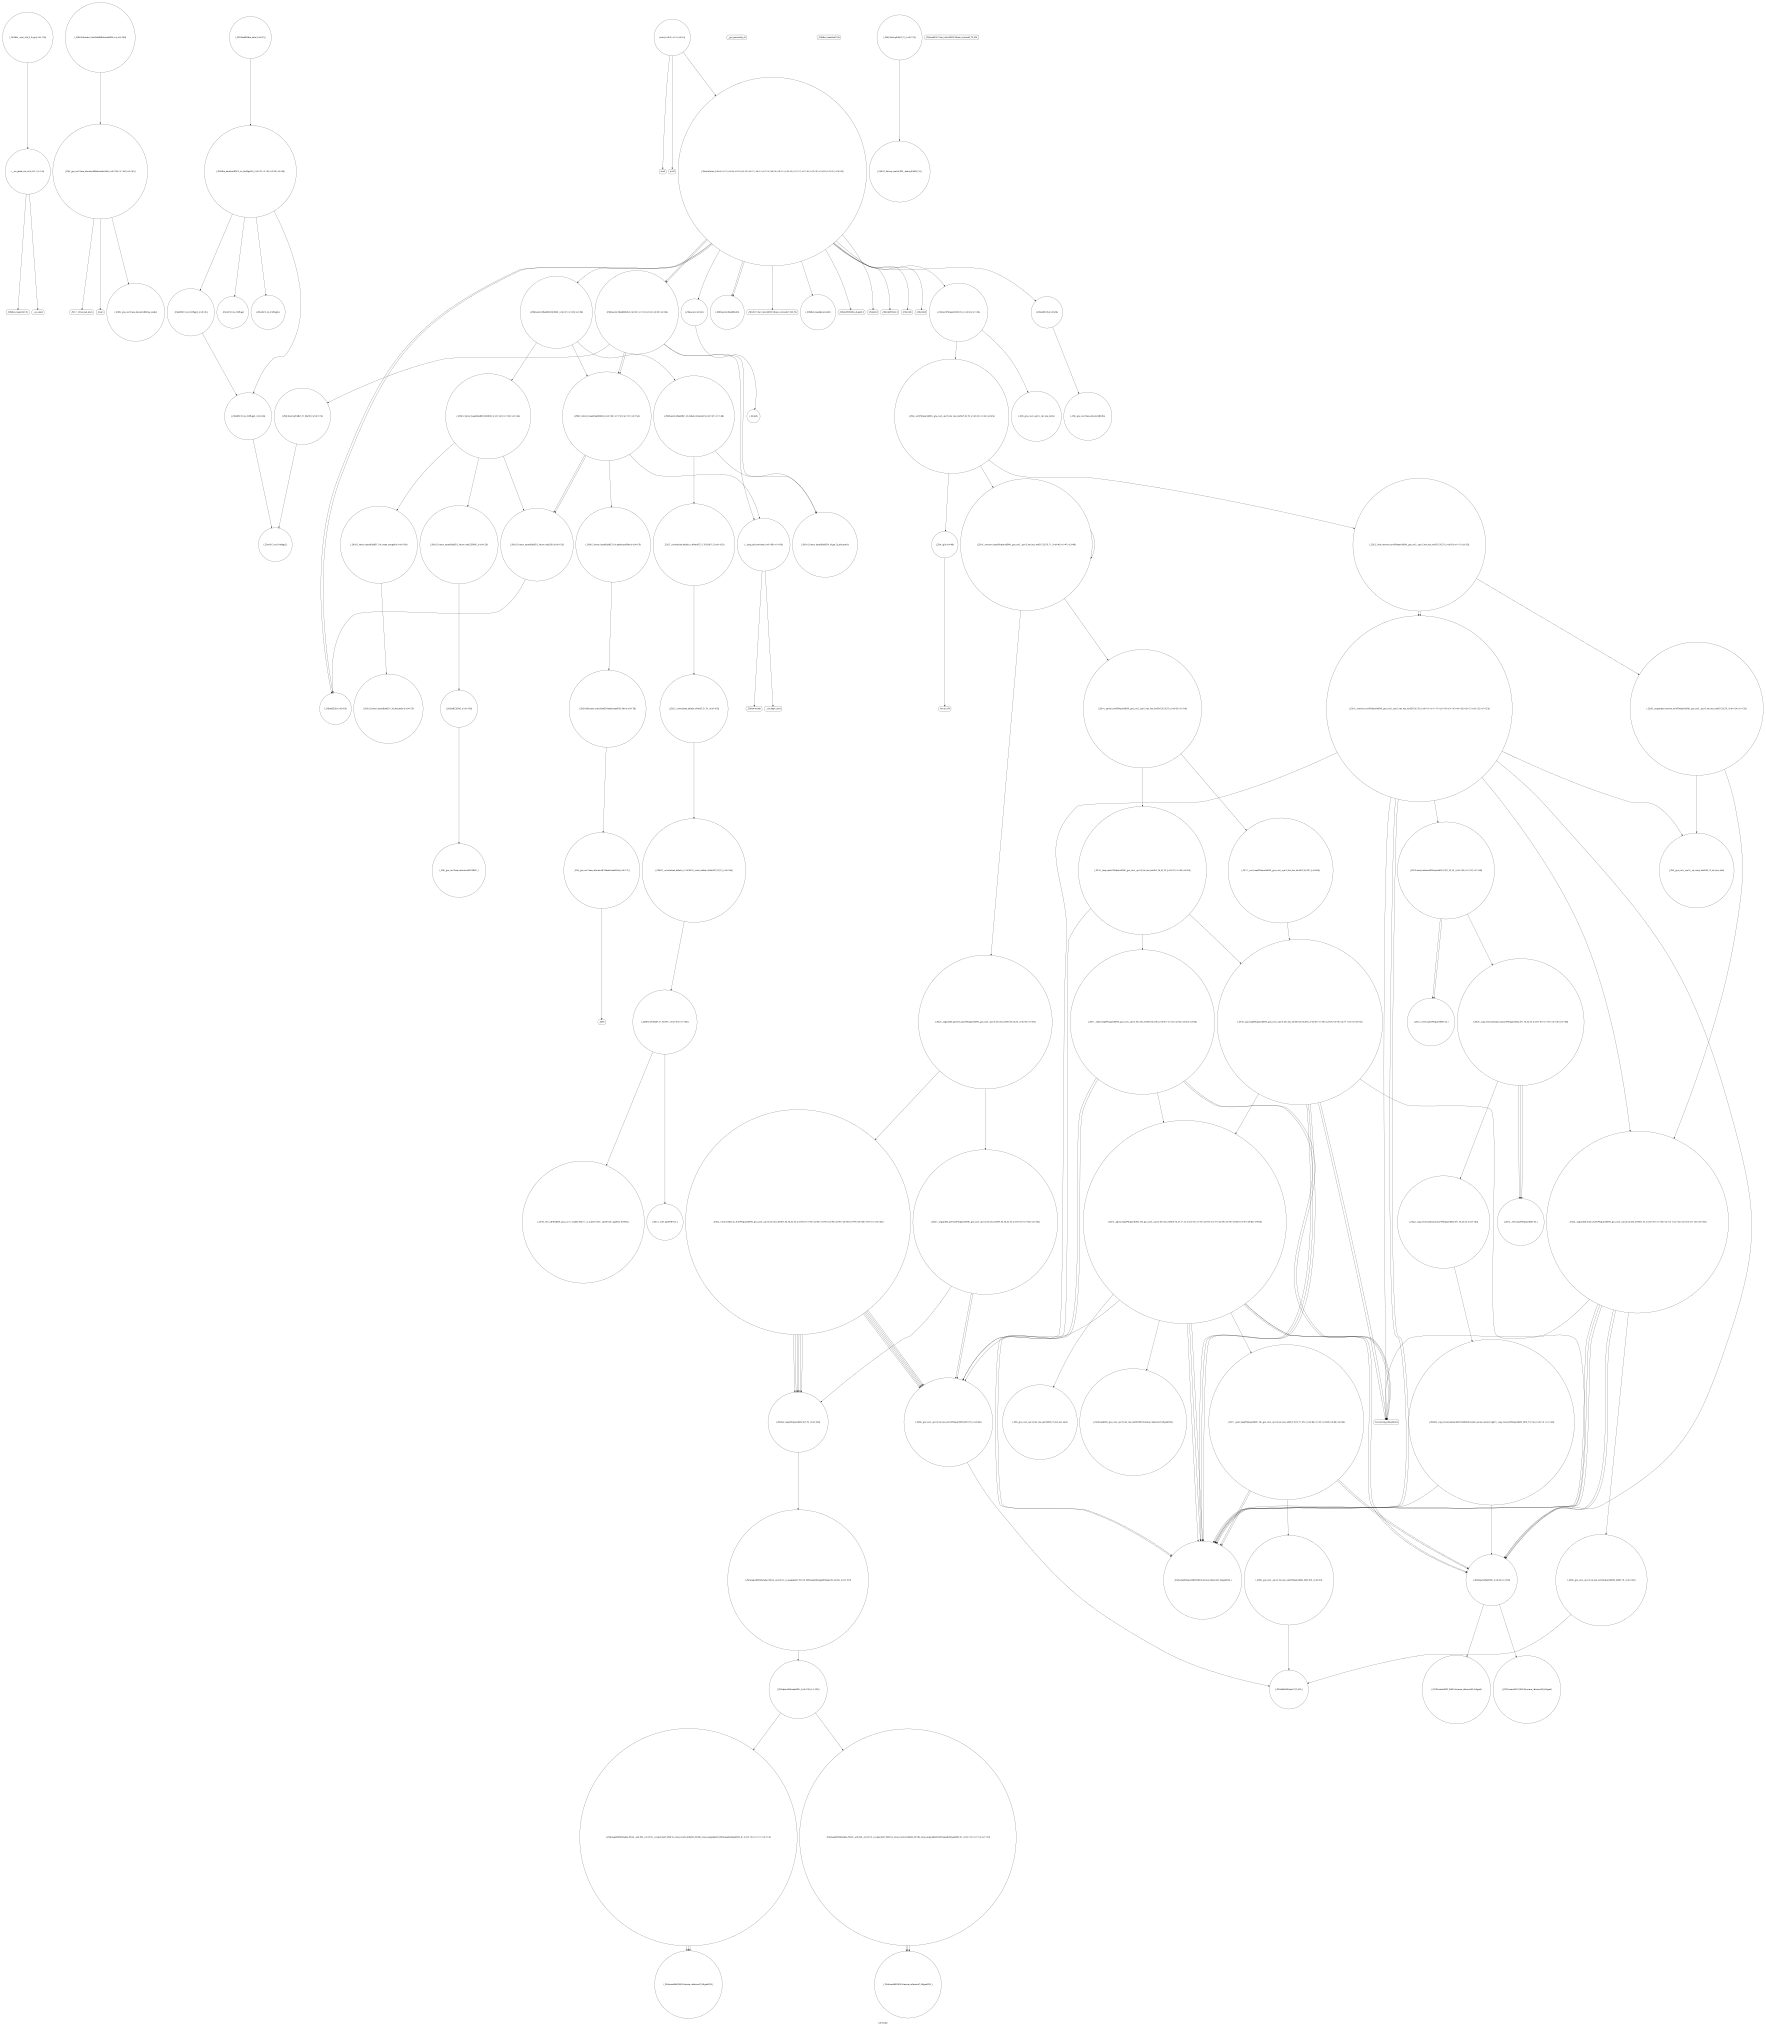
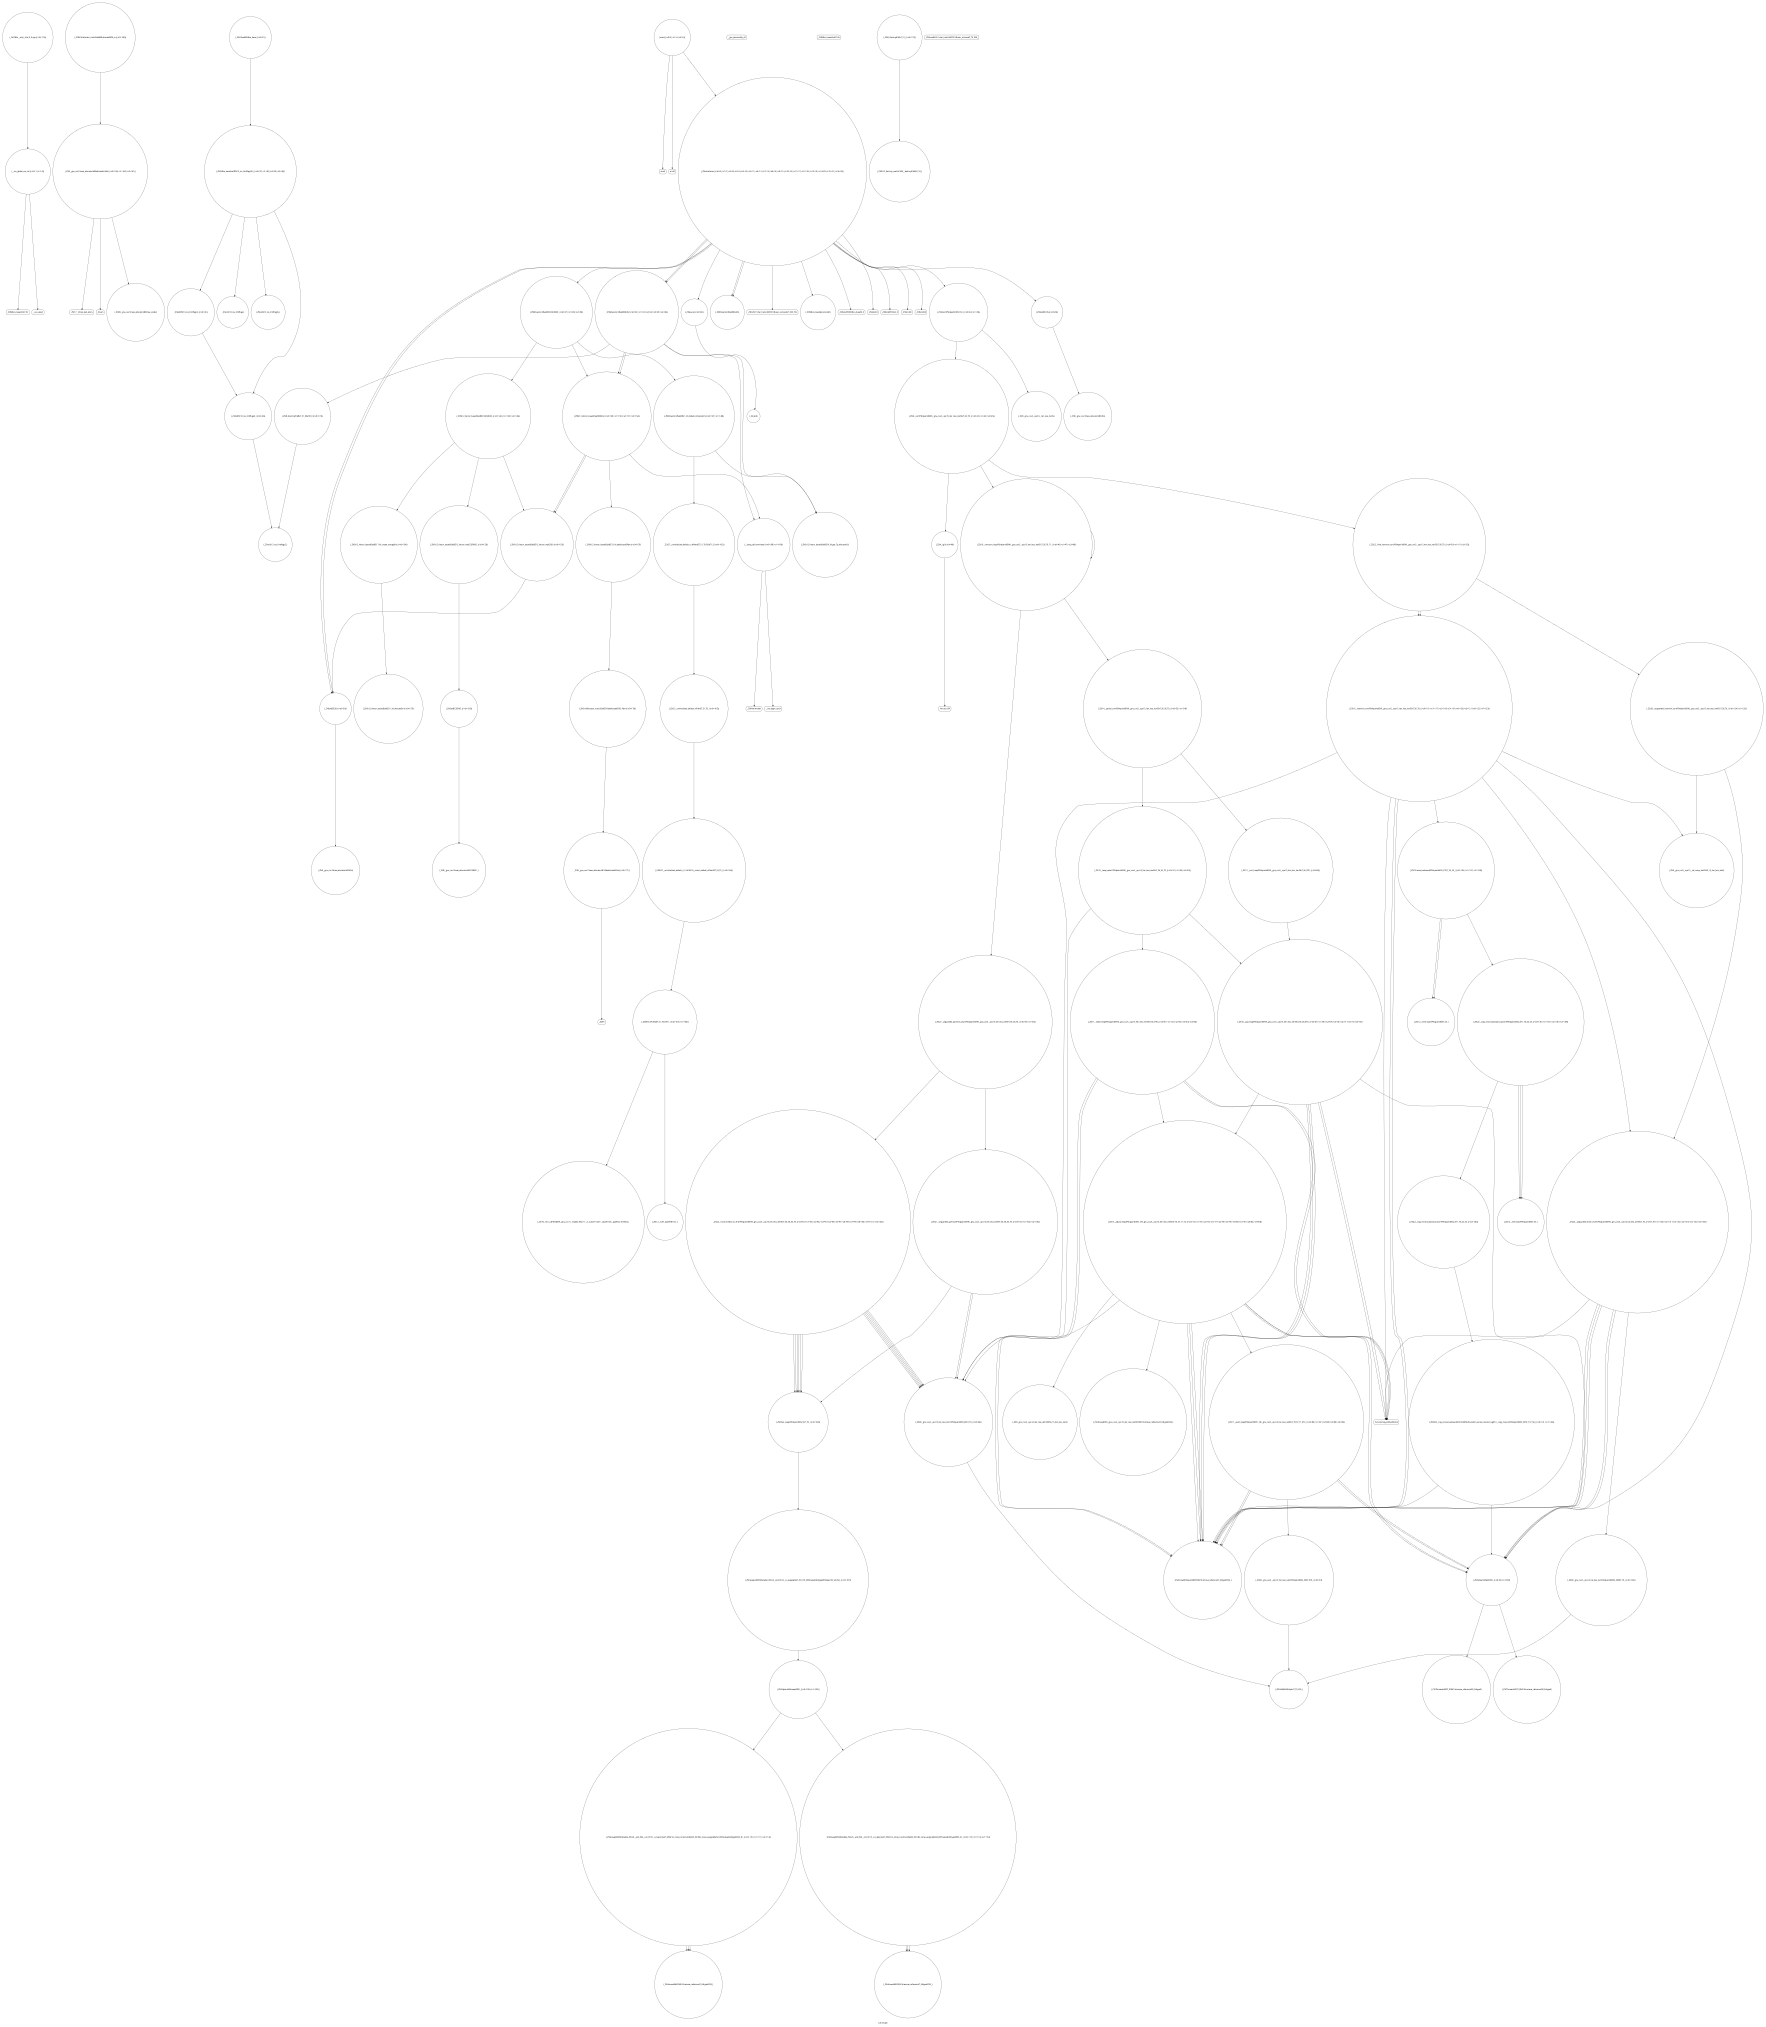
none -> (335, 870)
